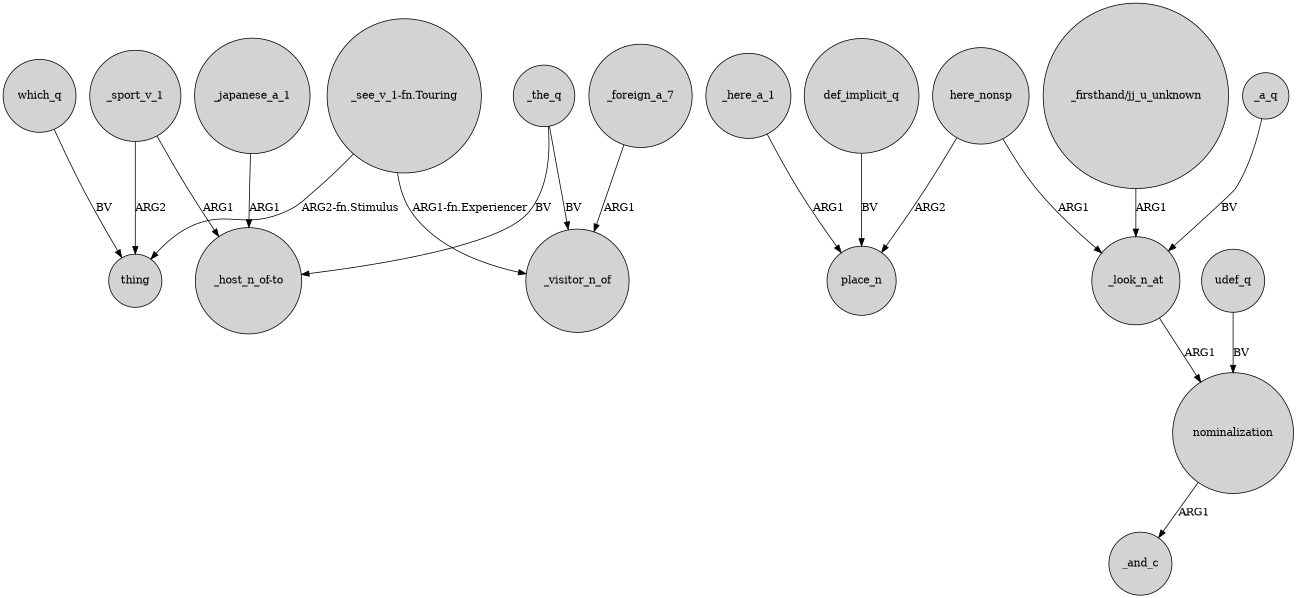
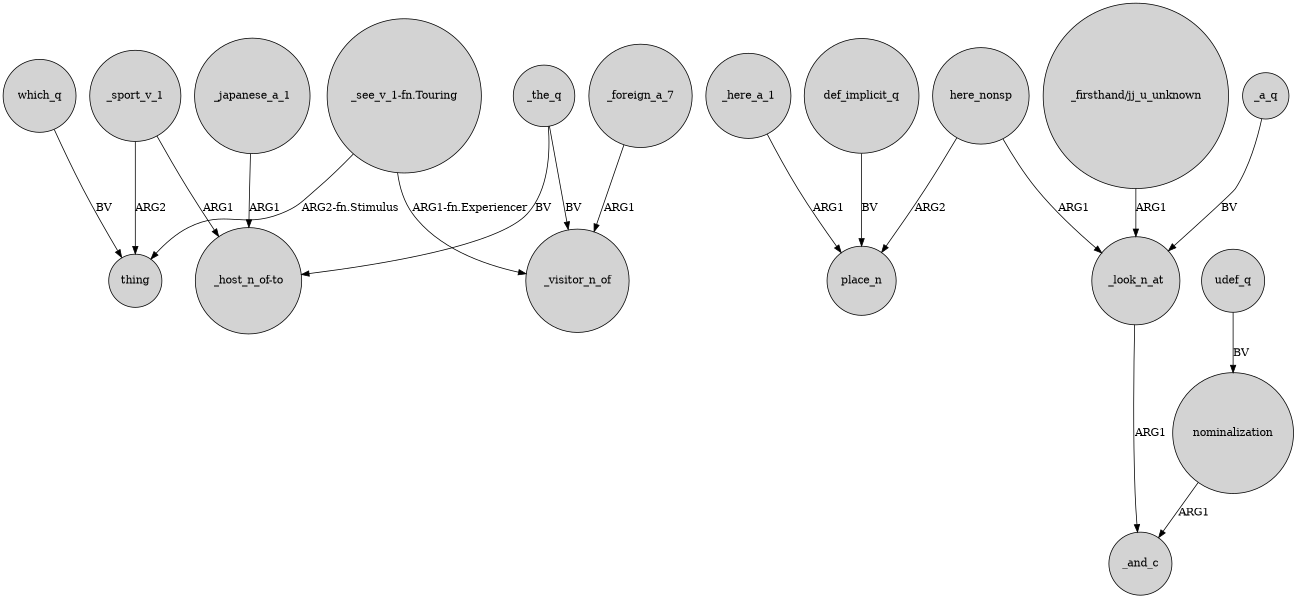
(1178, 347) -> (1134, 425)
